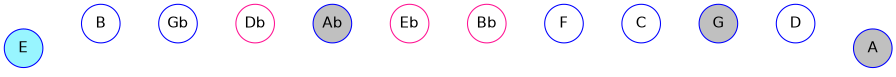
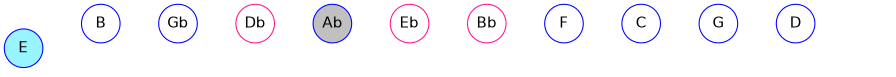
(718, 24) -> (718, 24)
(873, 48) -> none
